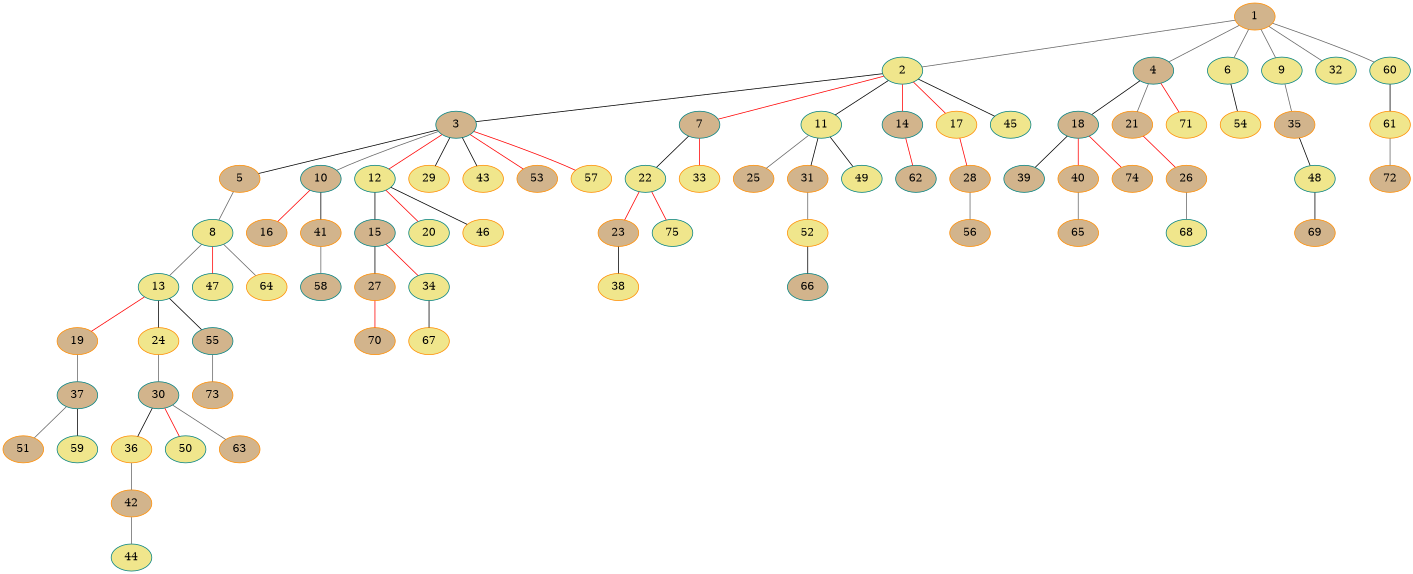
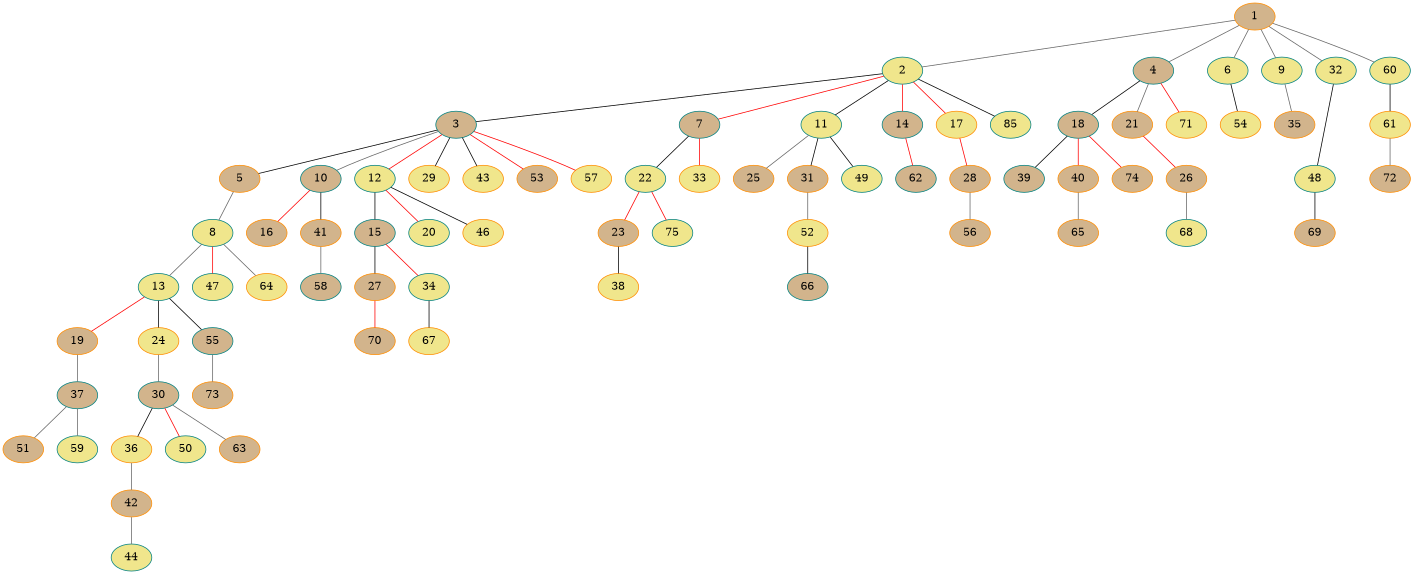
(1011, 125) -> (1011, 125)
(1305, 152) -> (1325, 125)
(77, 422) -> (77, 422)
